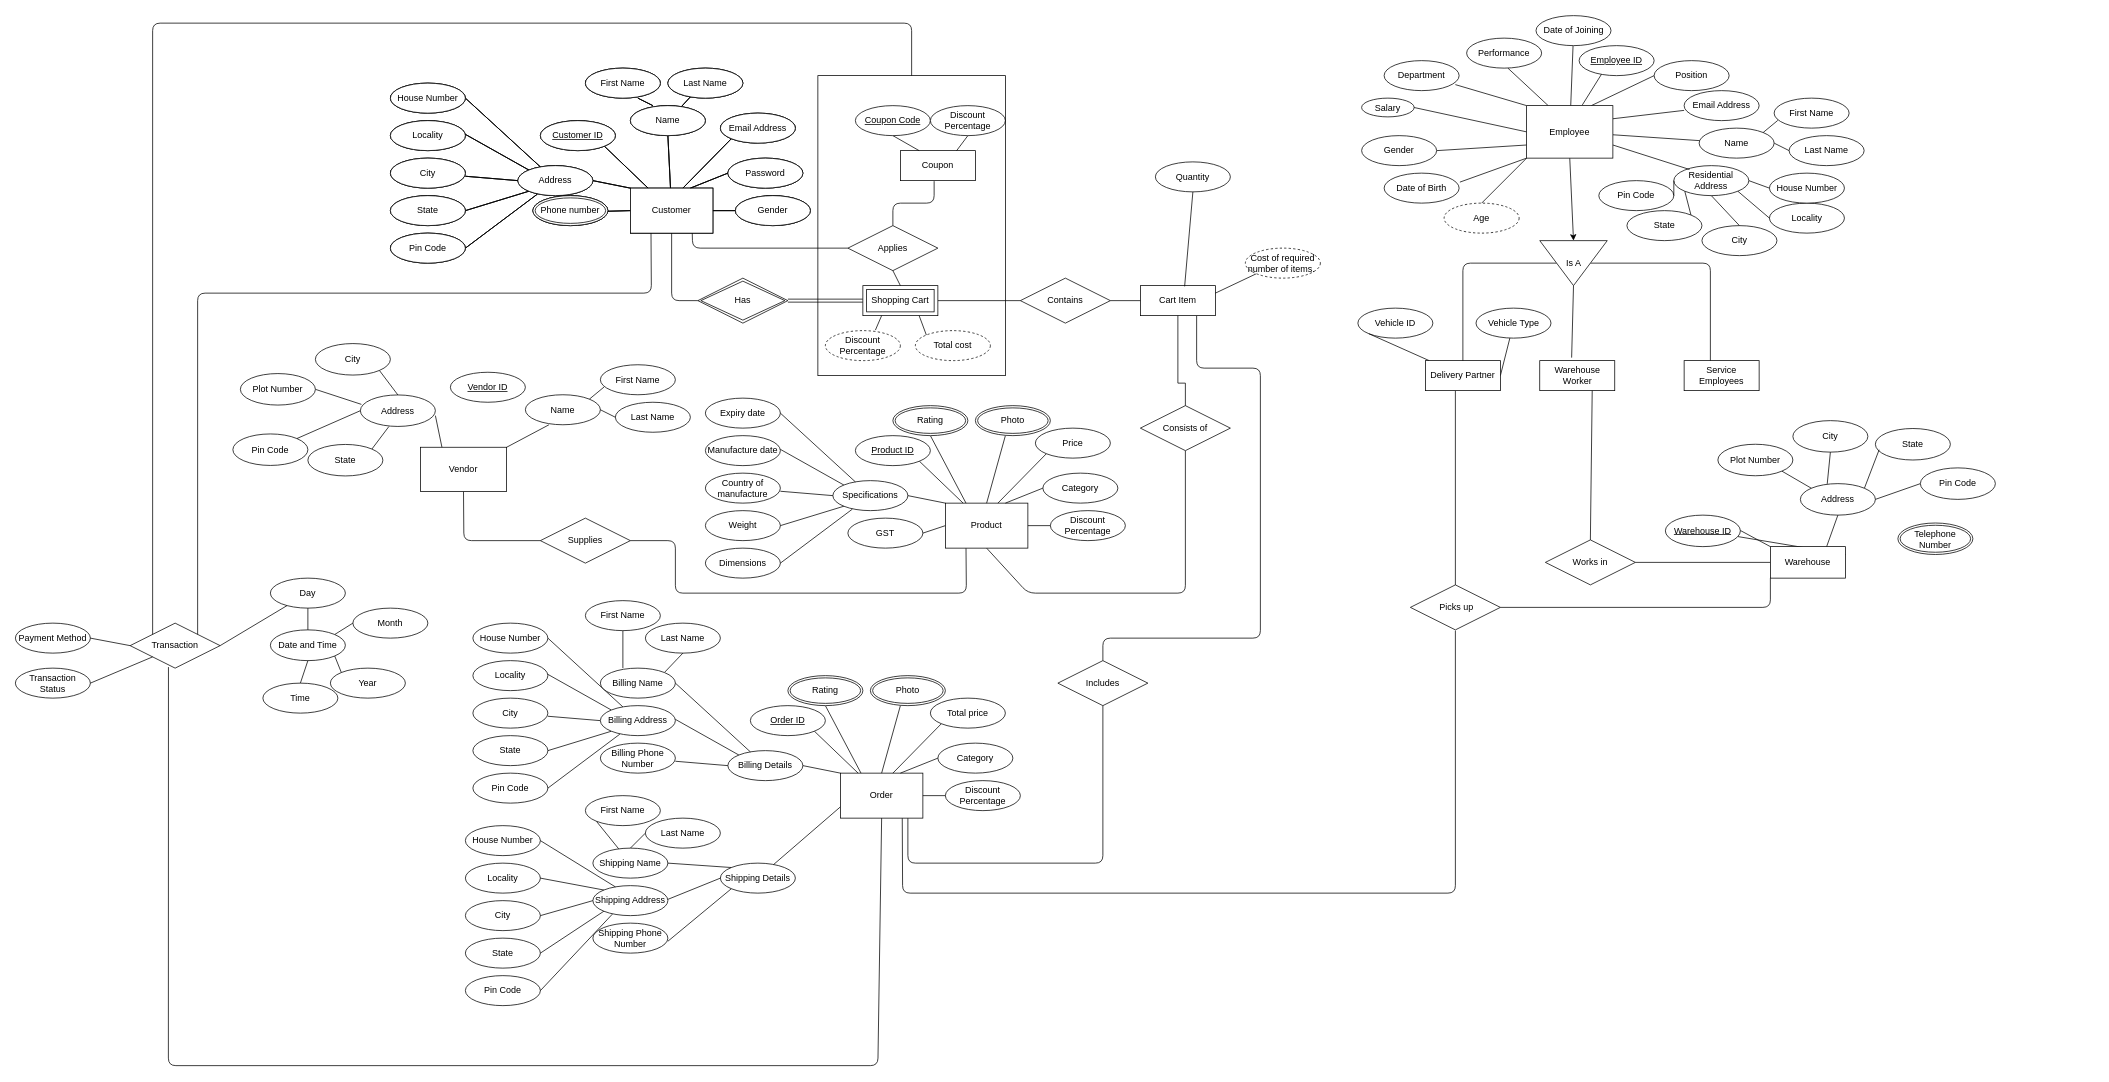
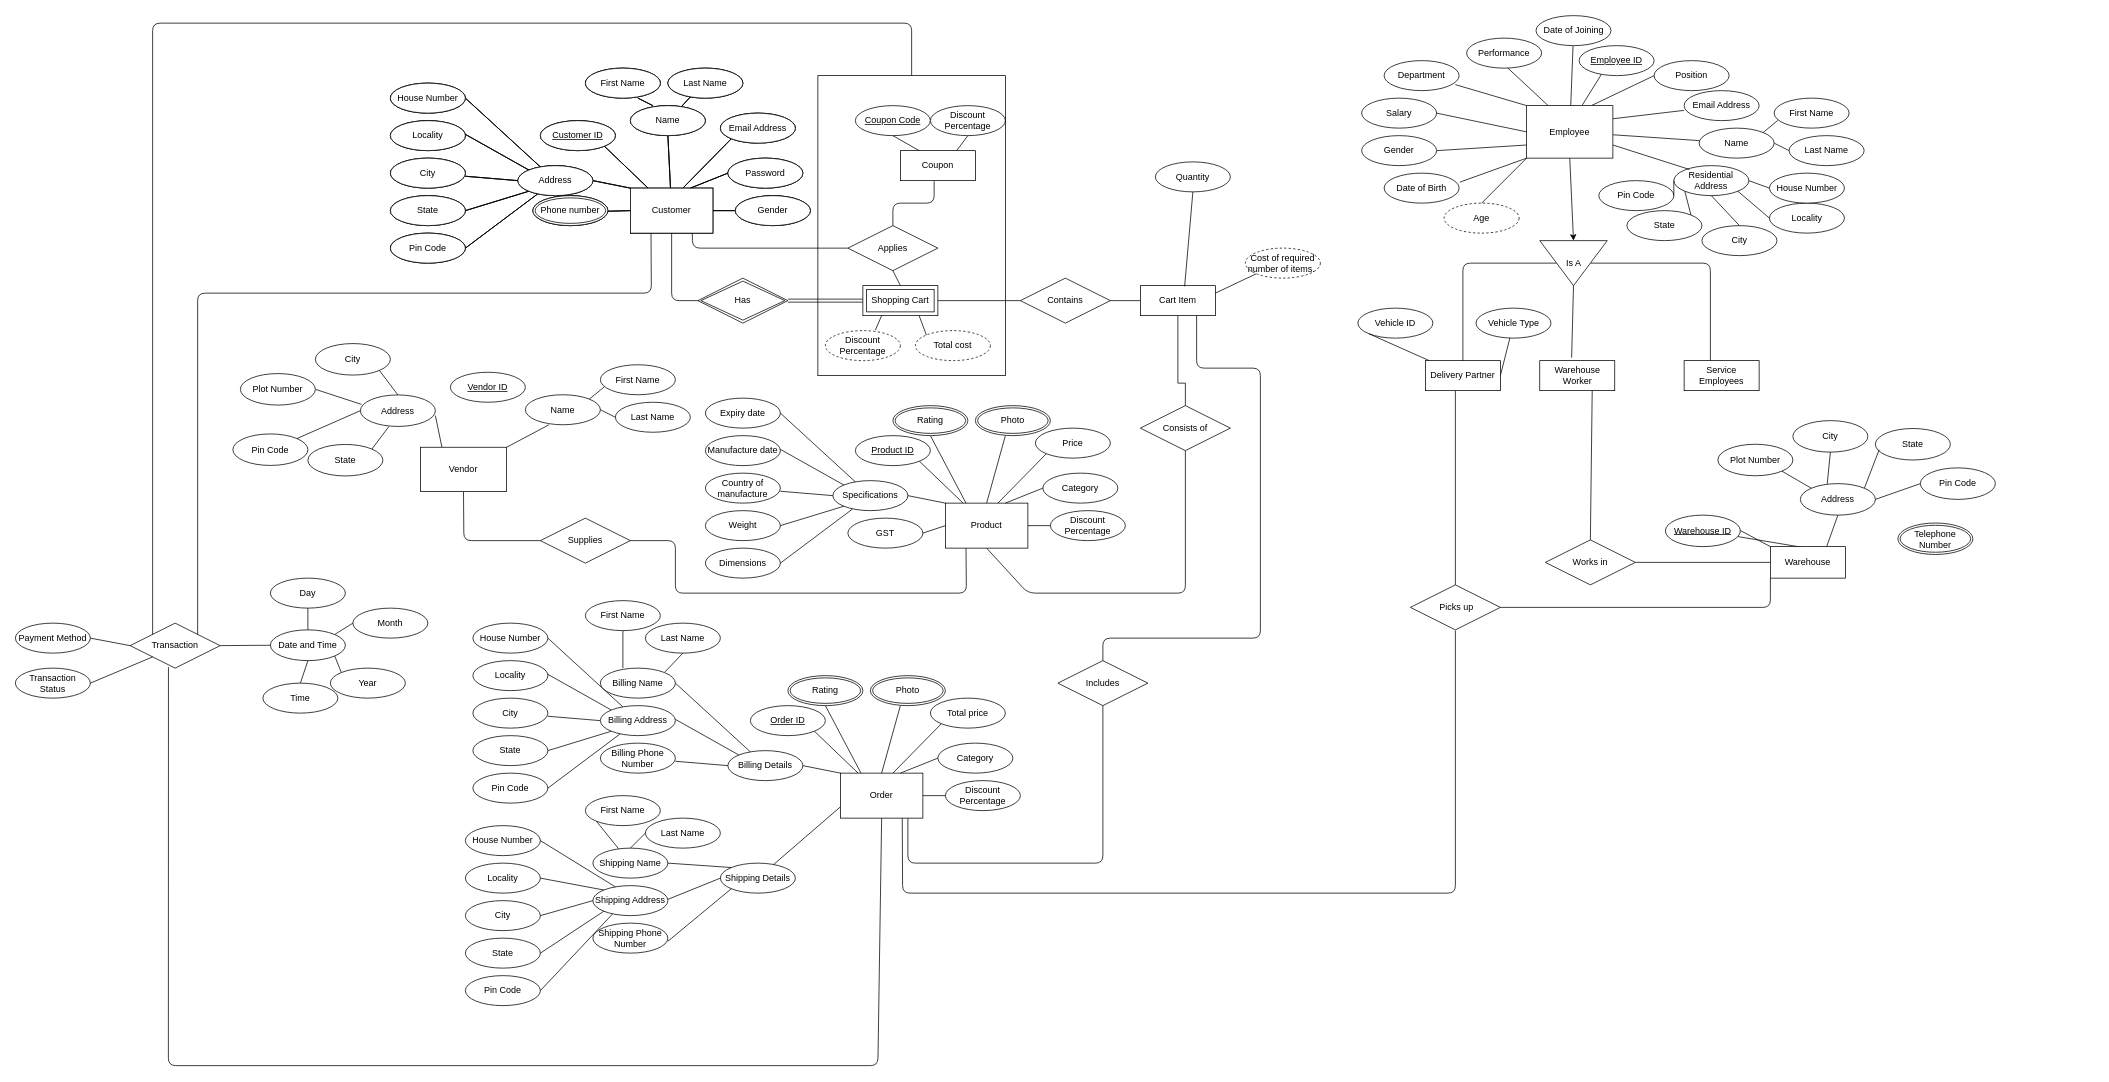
(1388, 107) -> (1399, 113)
(253, 626) -> (245, 645)
